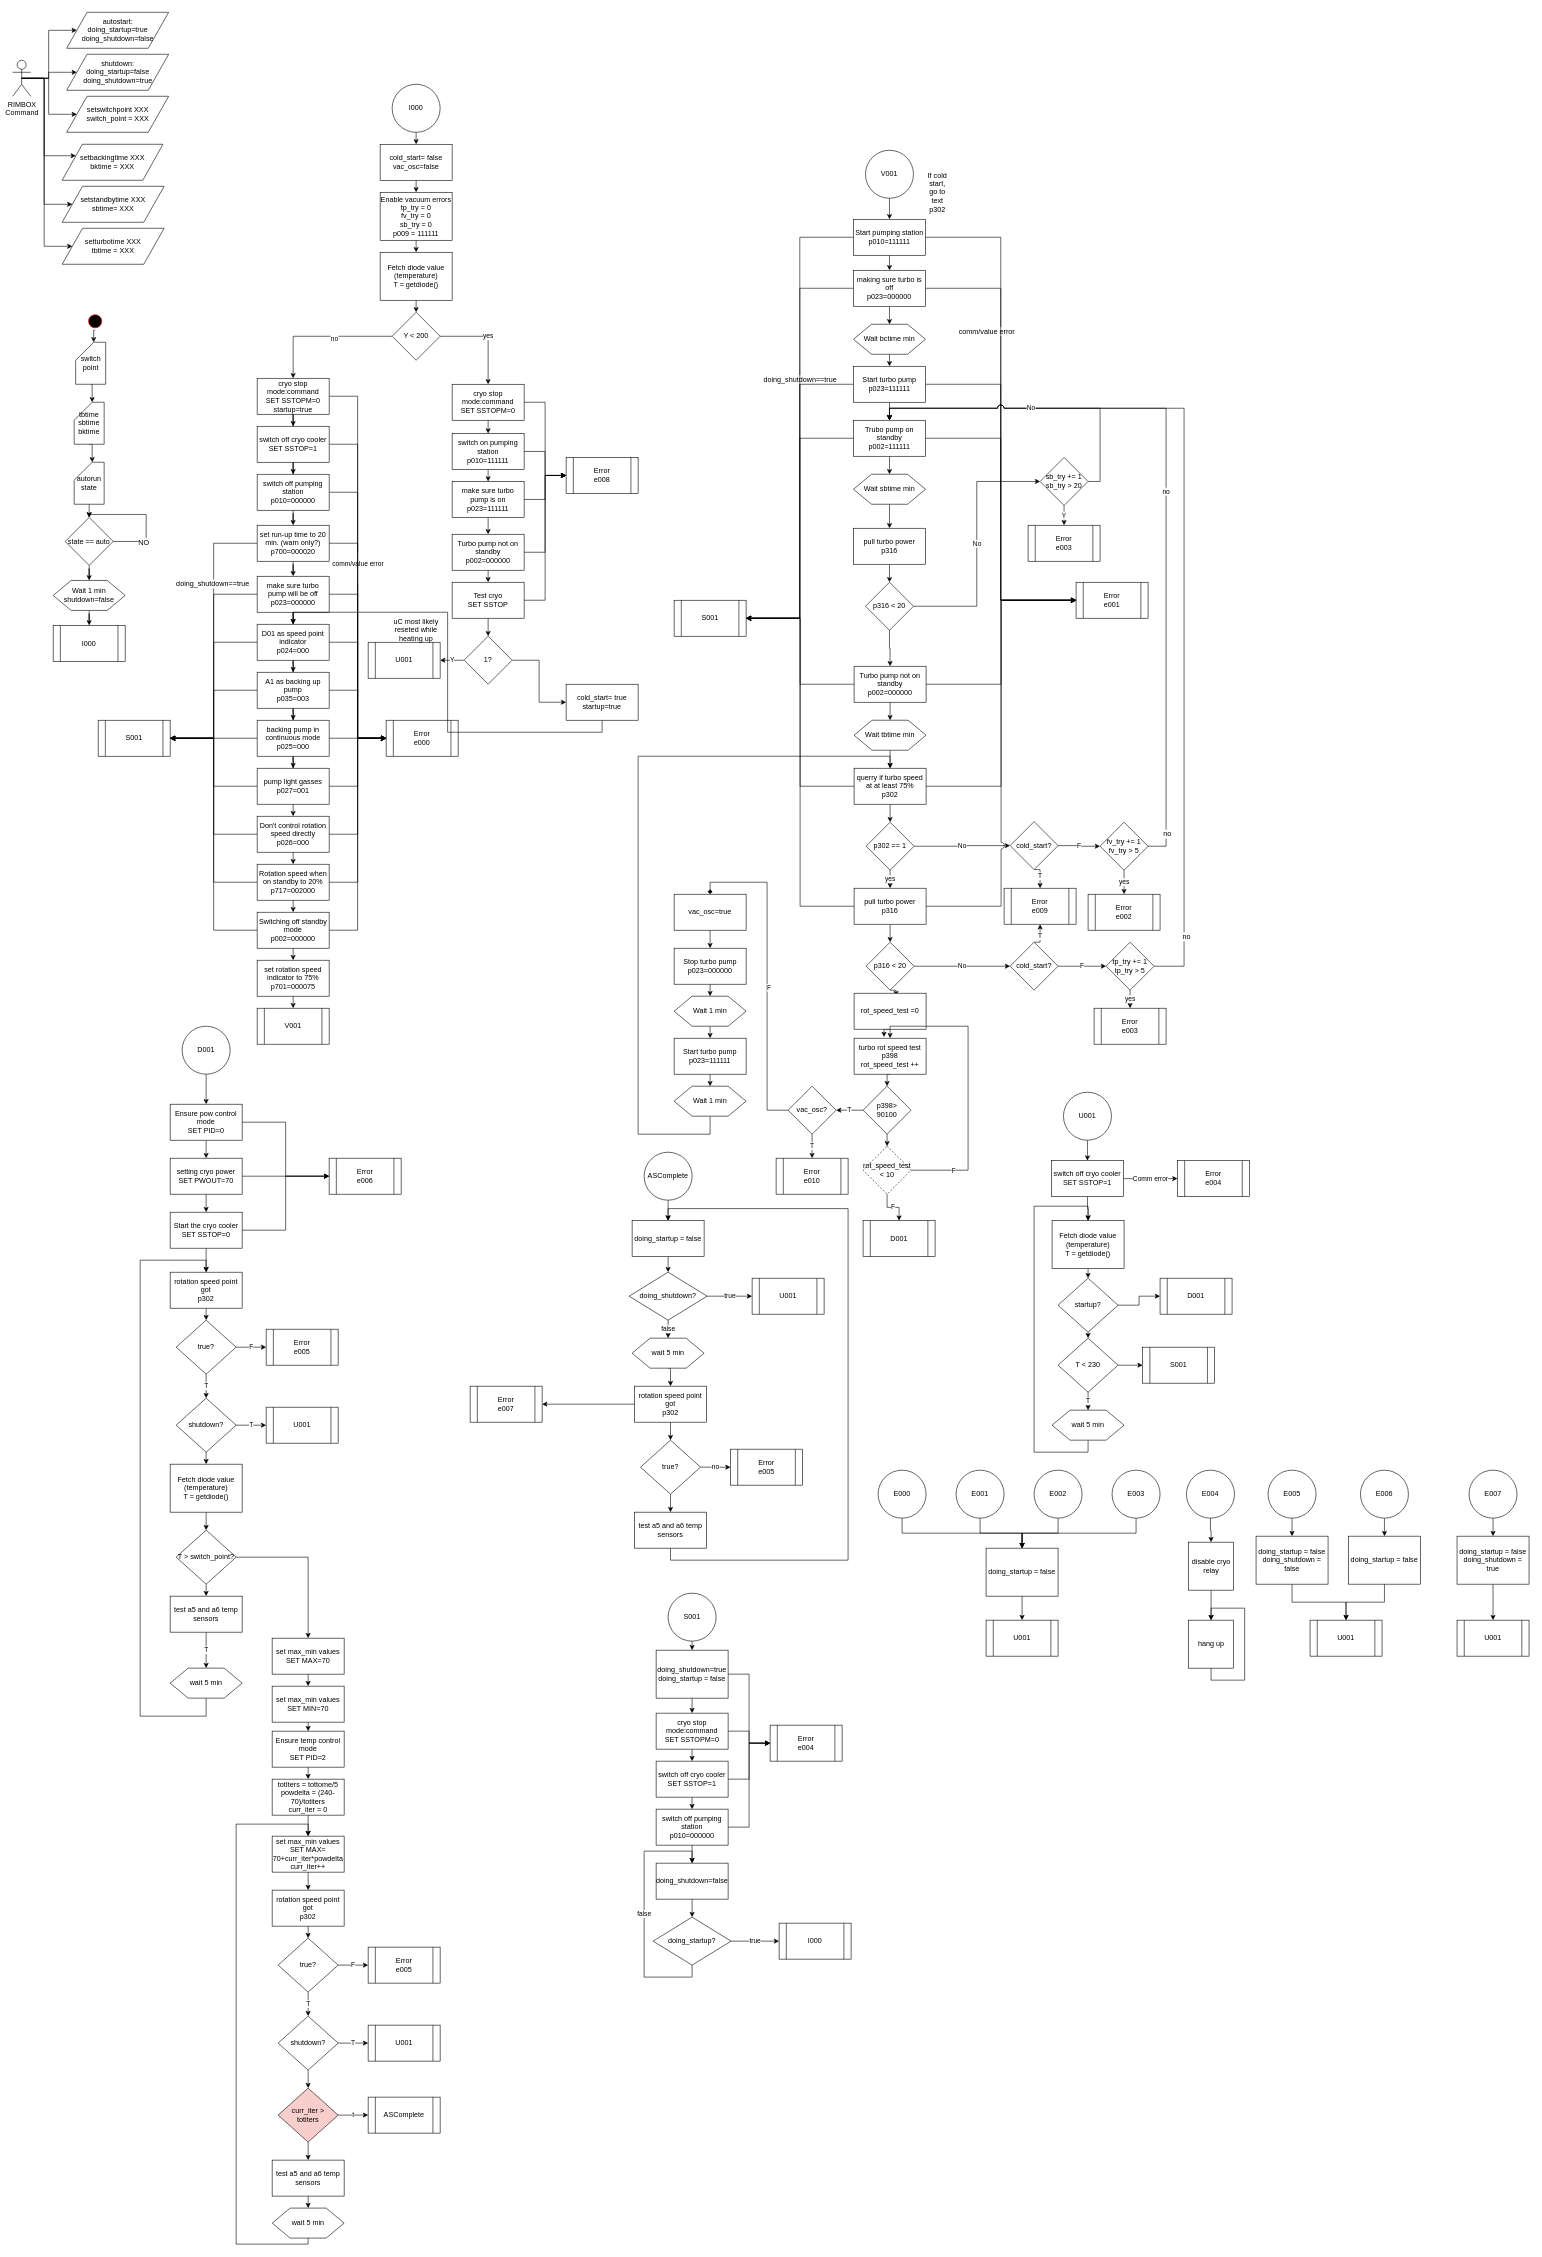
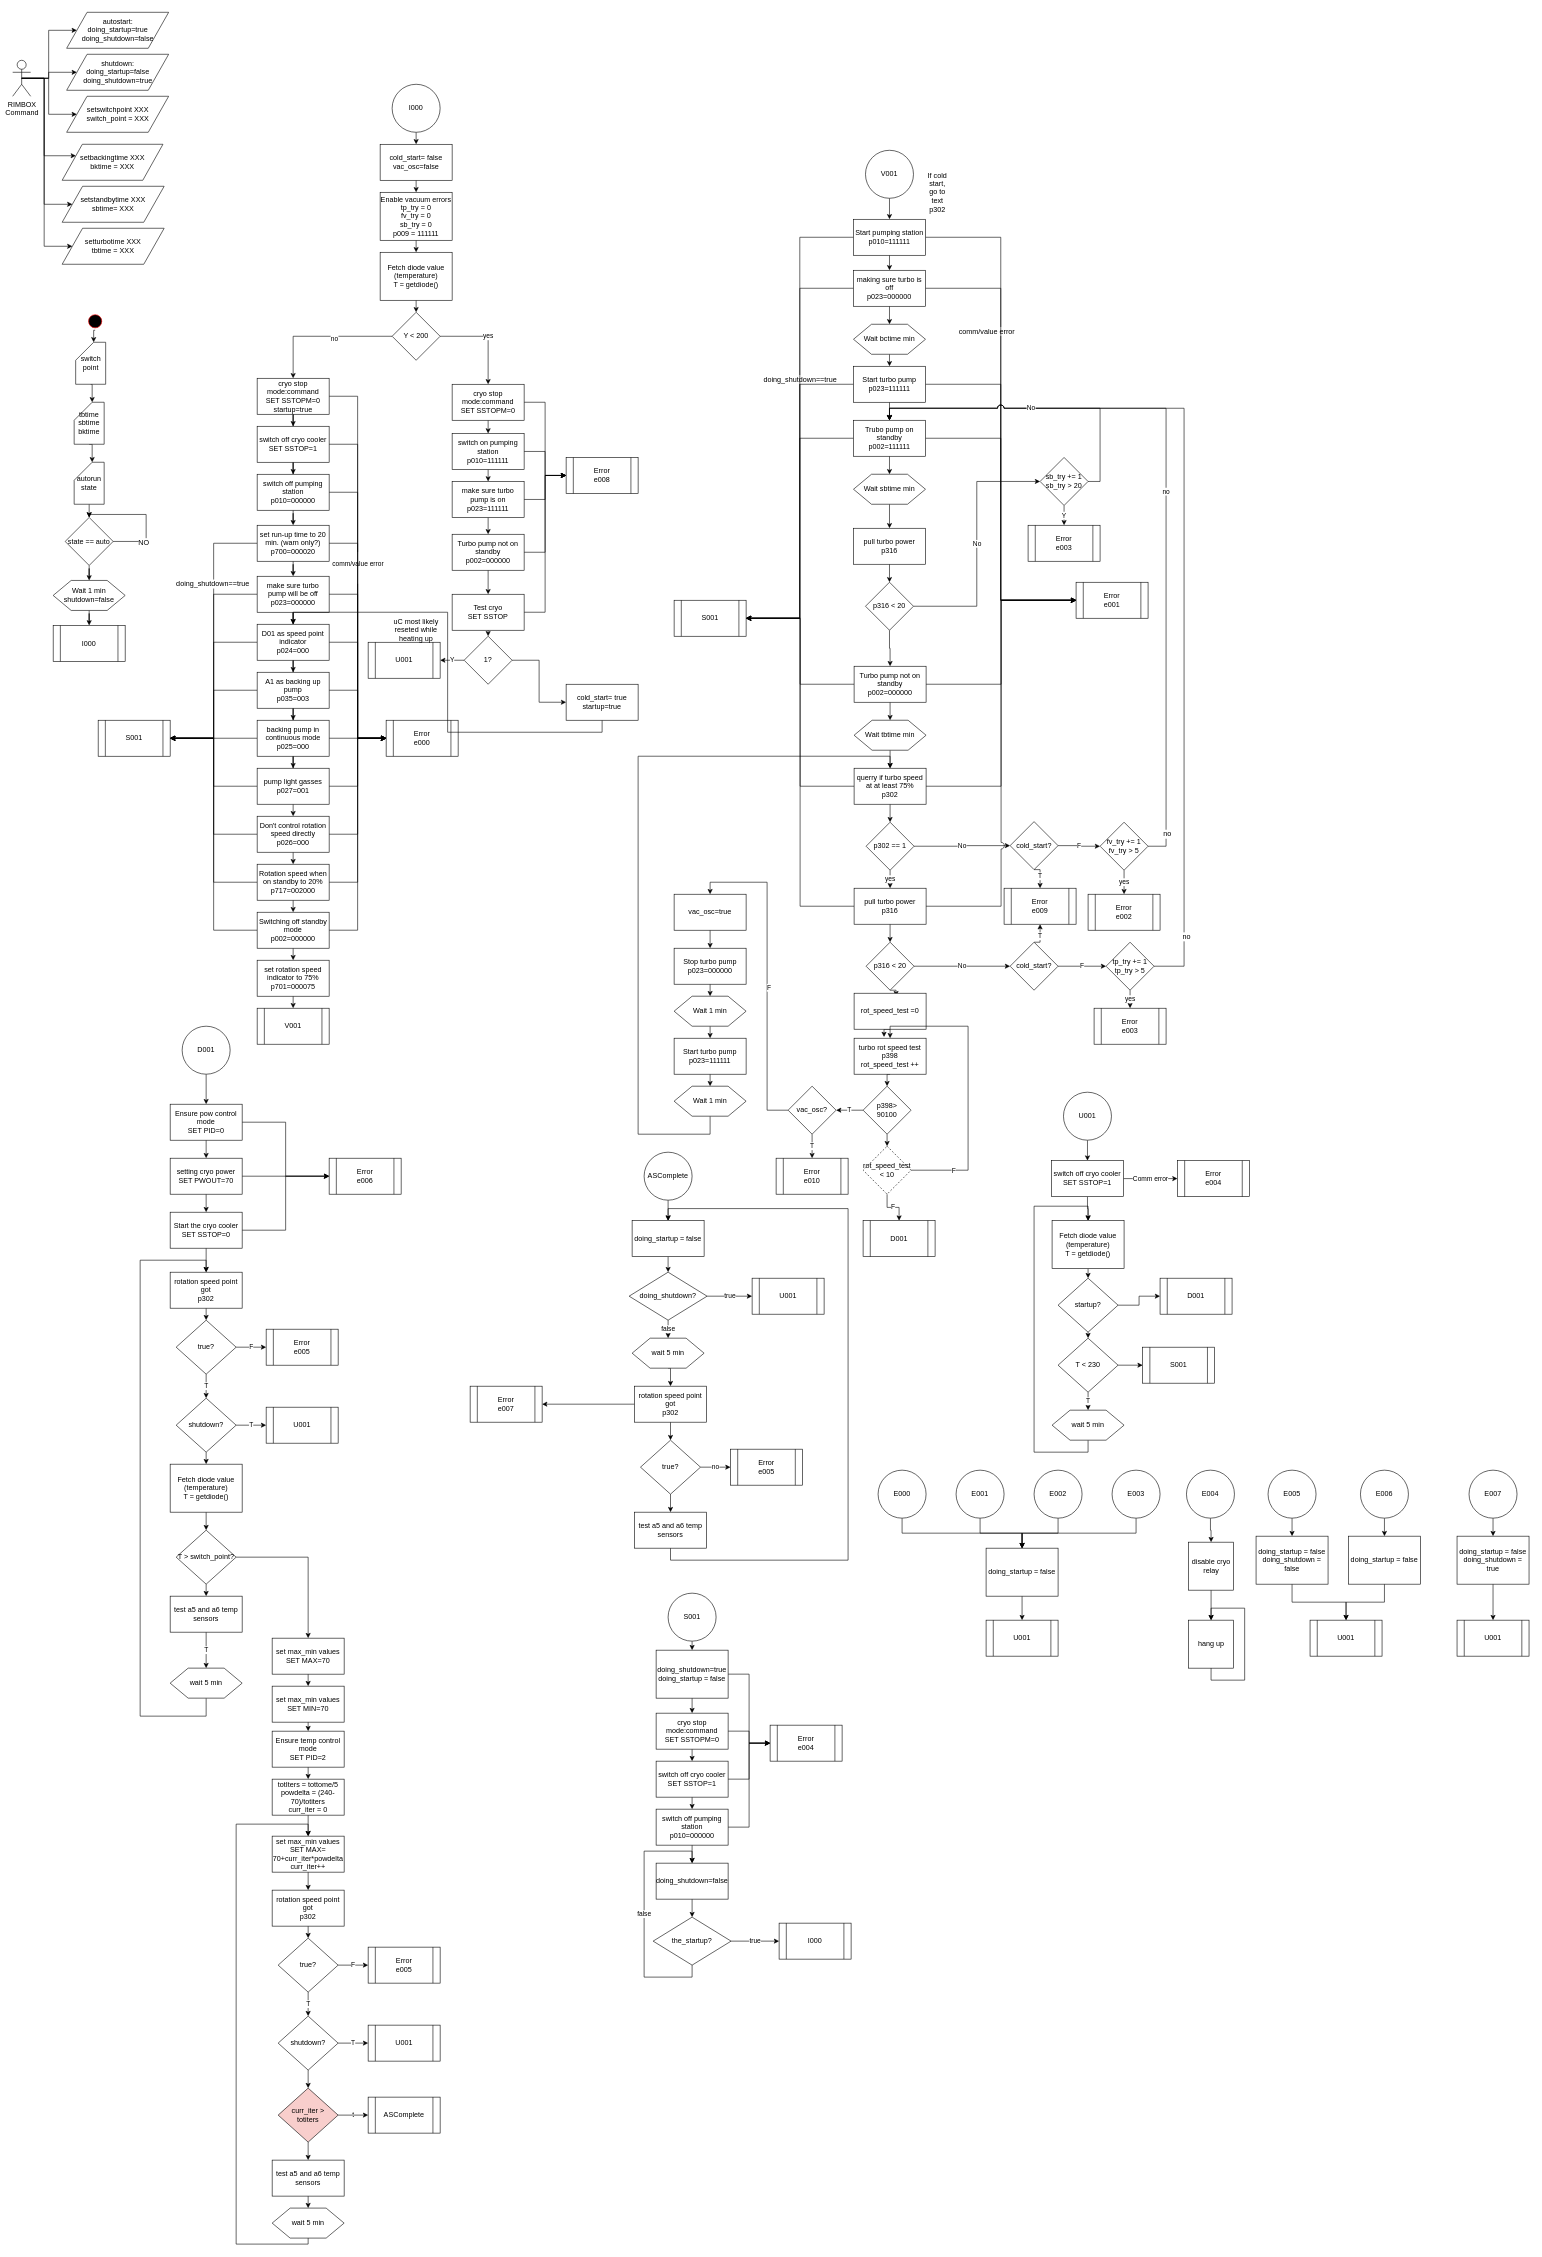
(488, 600) -> (488, 612)
(710, 888) -> (710, 888)
(692, 1941) -> (692, 1941)
